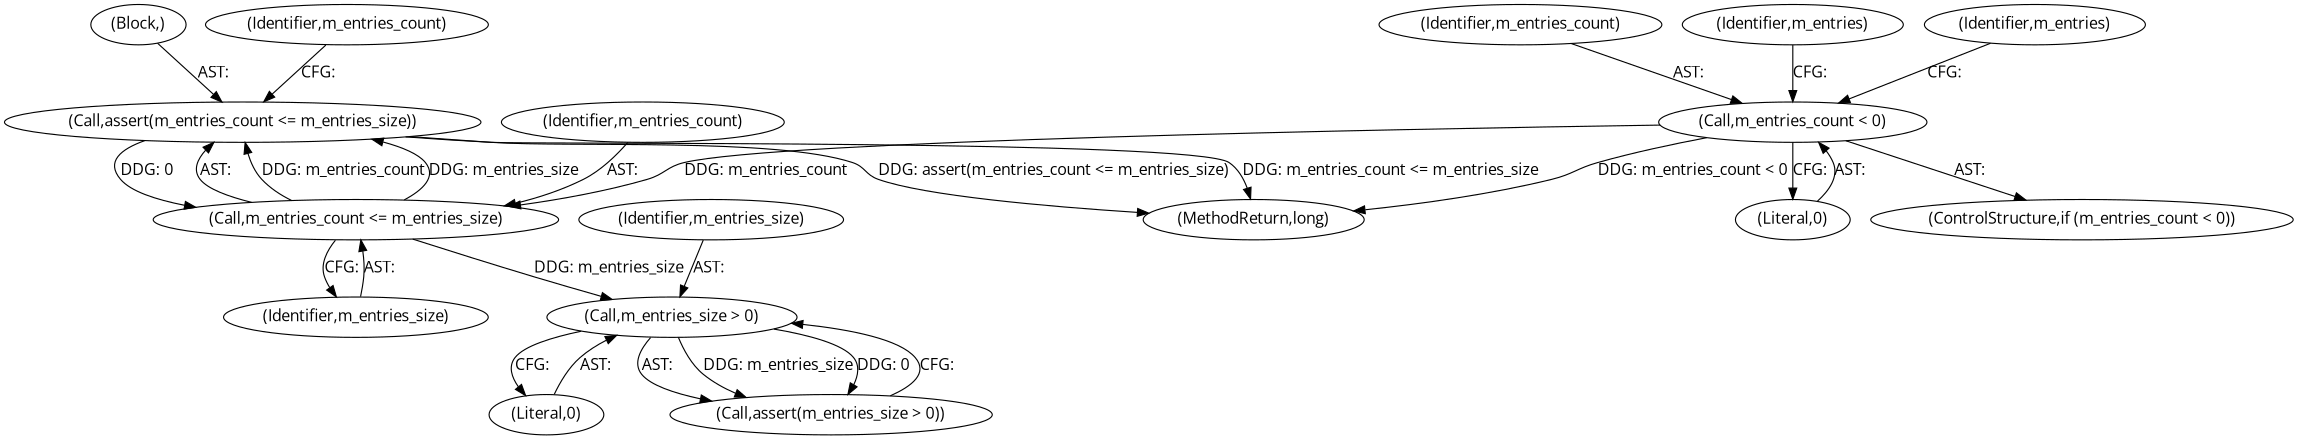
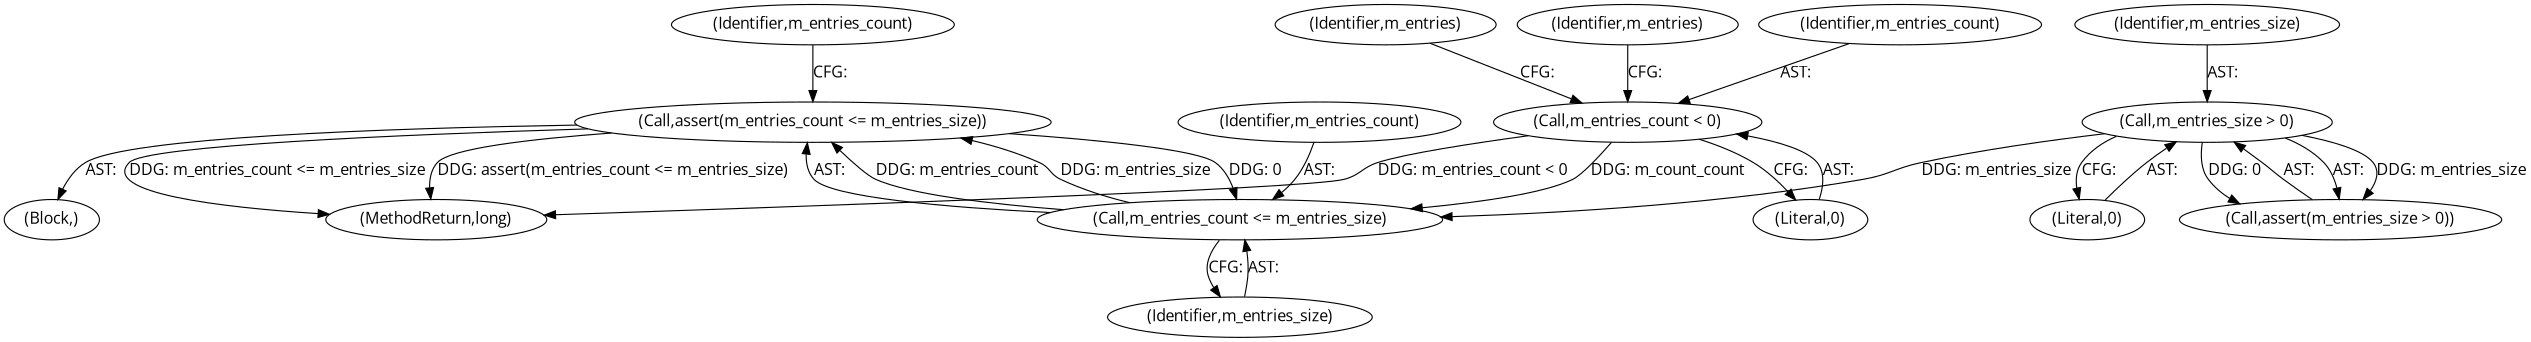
(186, 69) -> (312, 134)
(766, 171) -> (1668, 171)
(2082, 220) -> none
(507, 269) -> (1797, 189)
(939, 366) -> (2301, 171)
